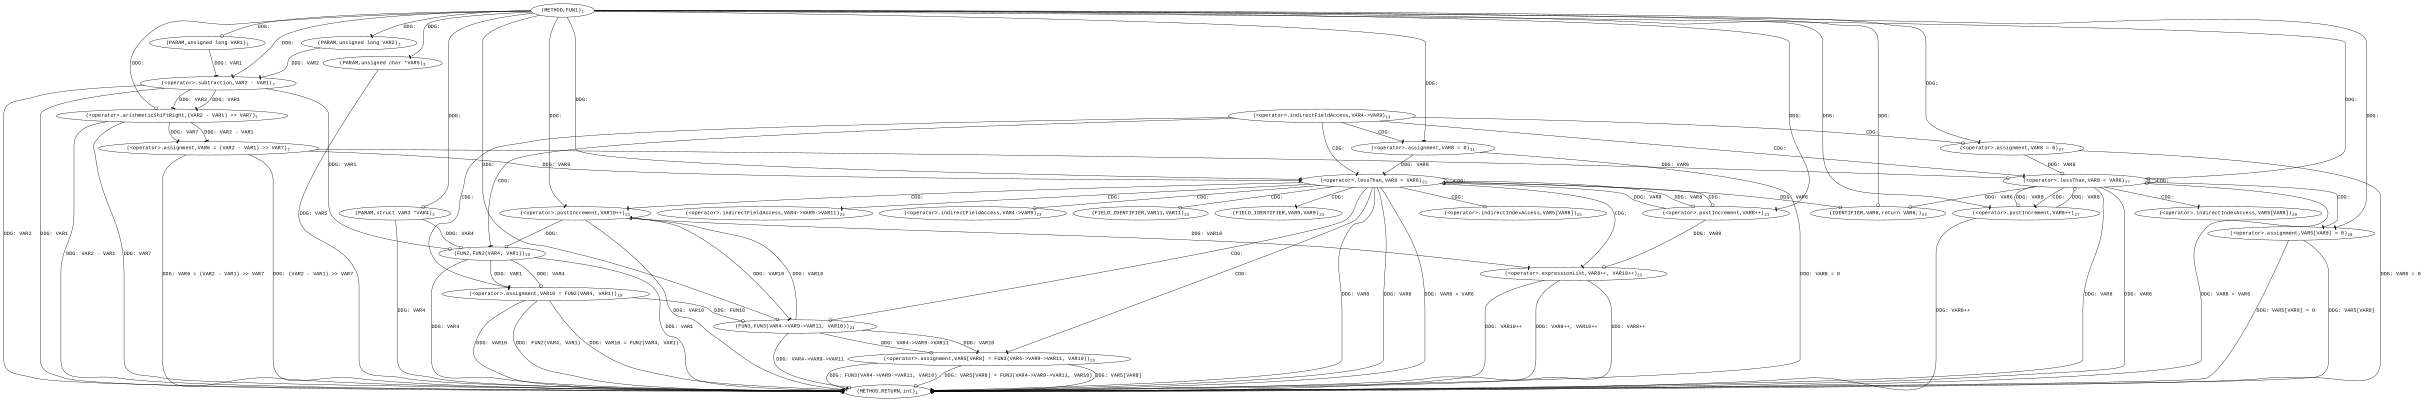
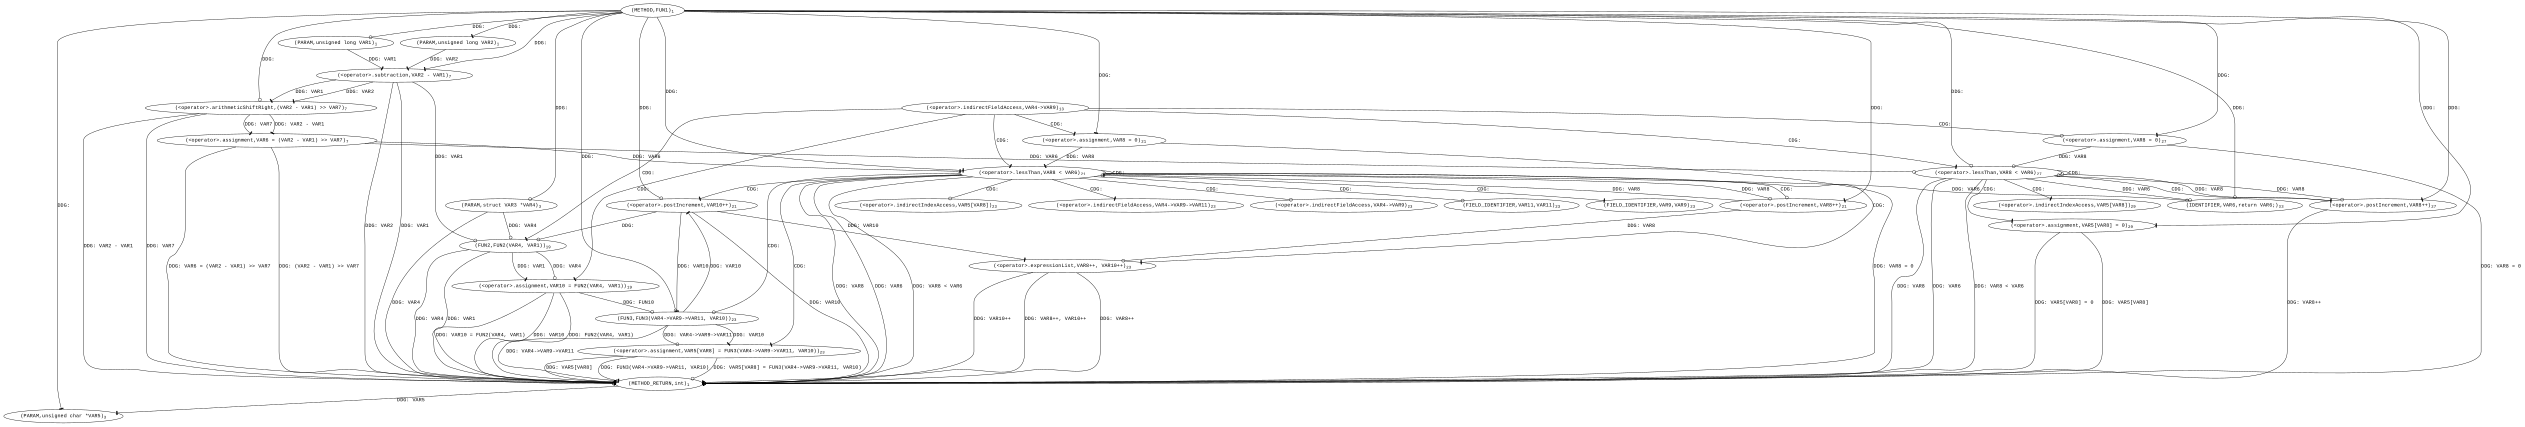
(550, 113) -> (640, 111)
(426, 381) -> (368, 400)
